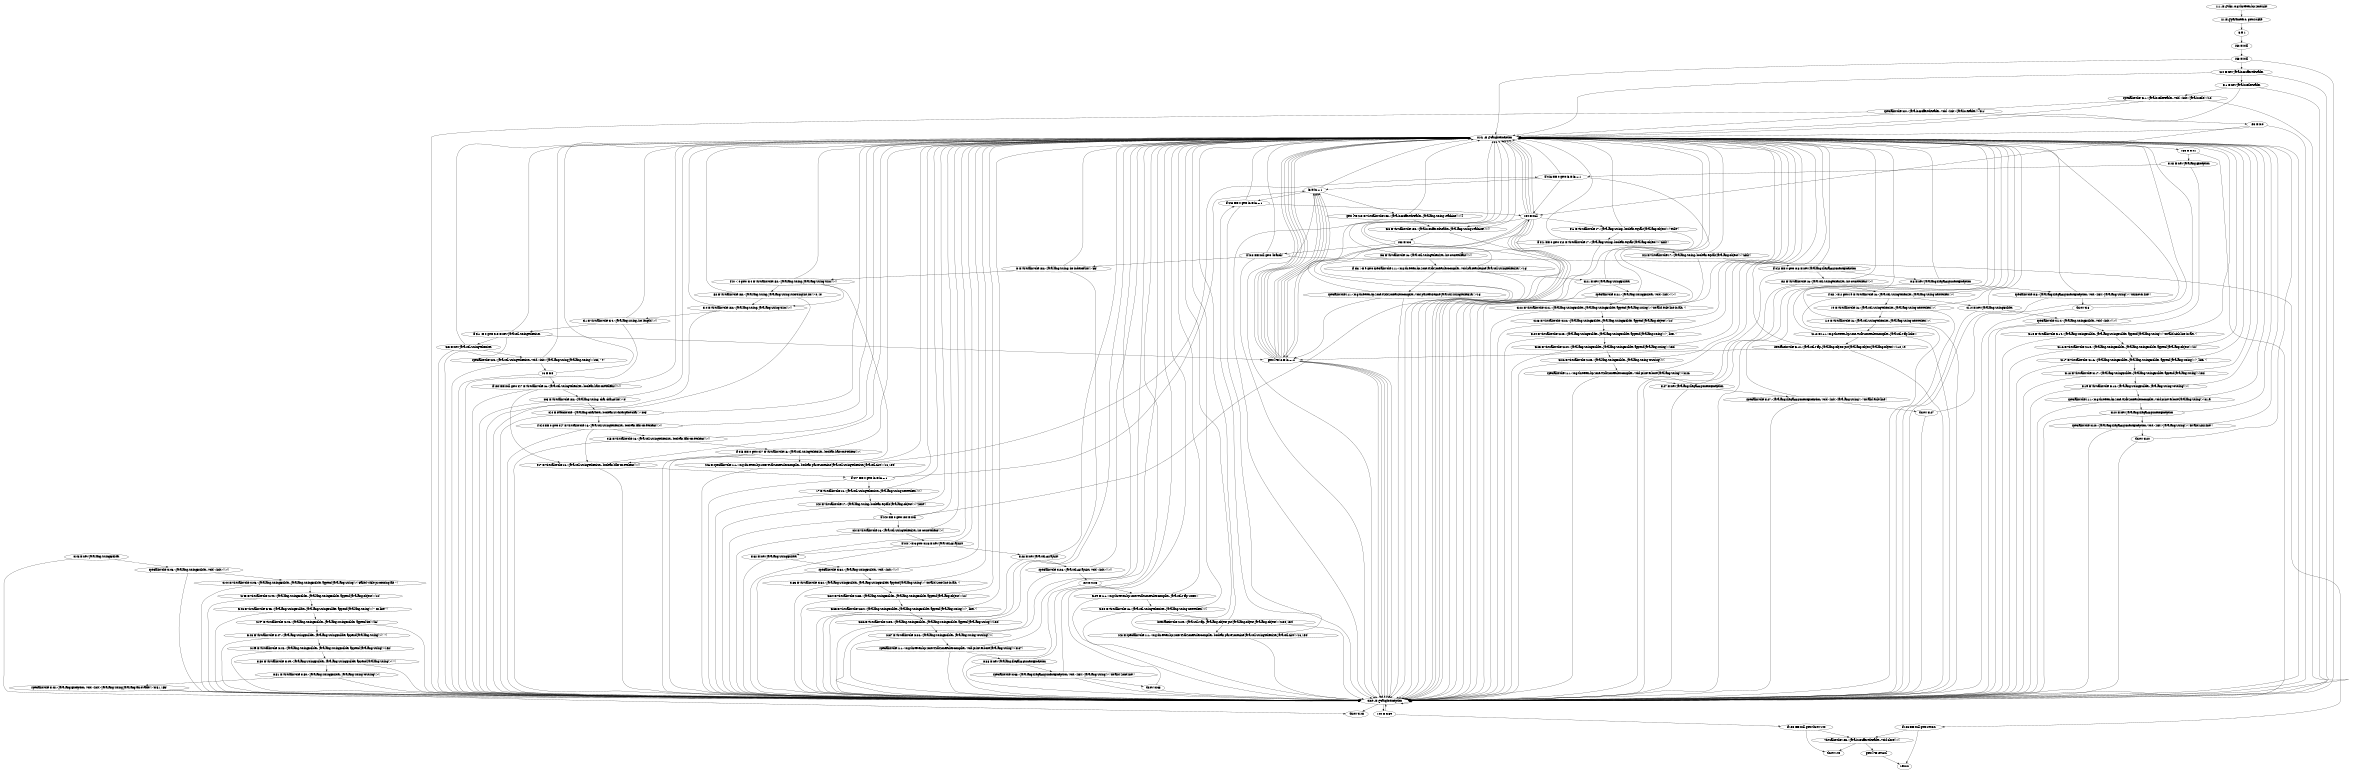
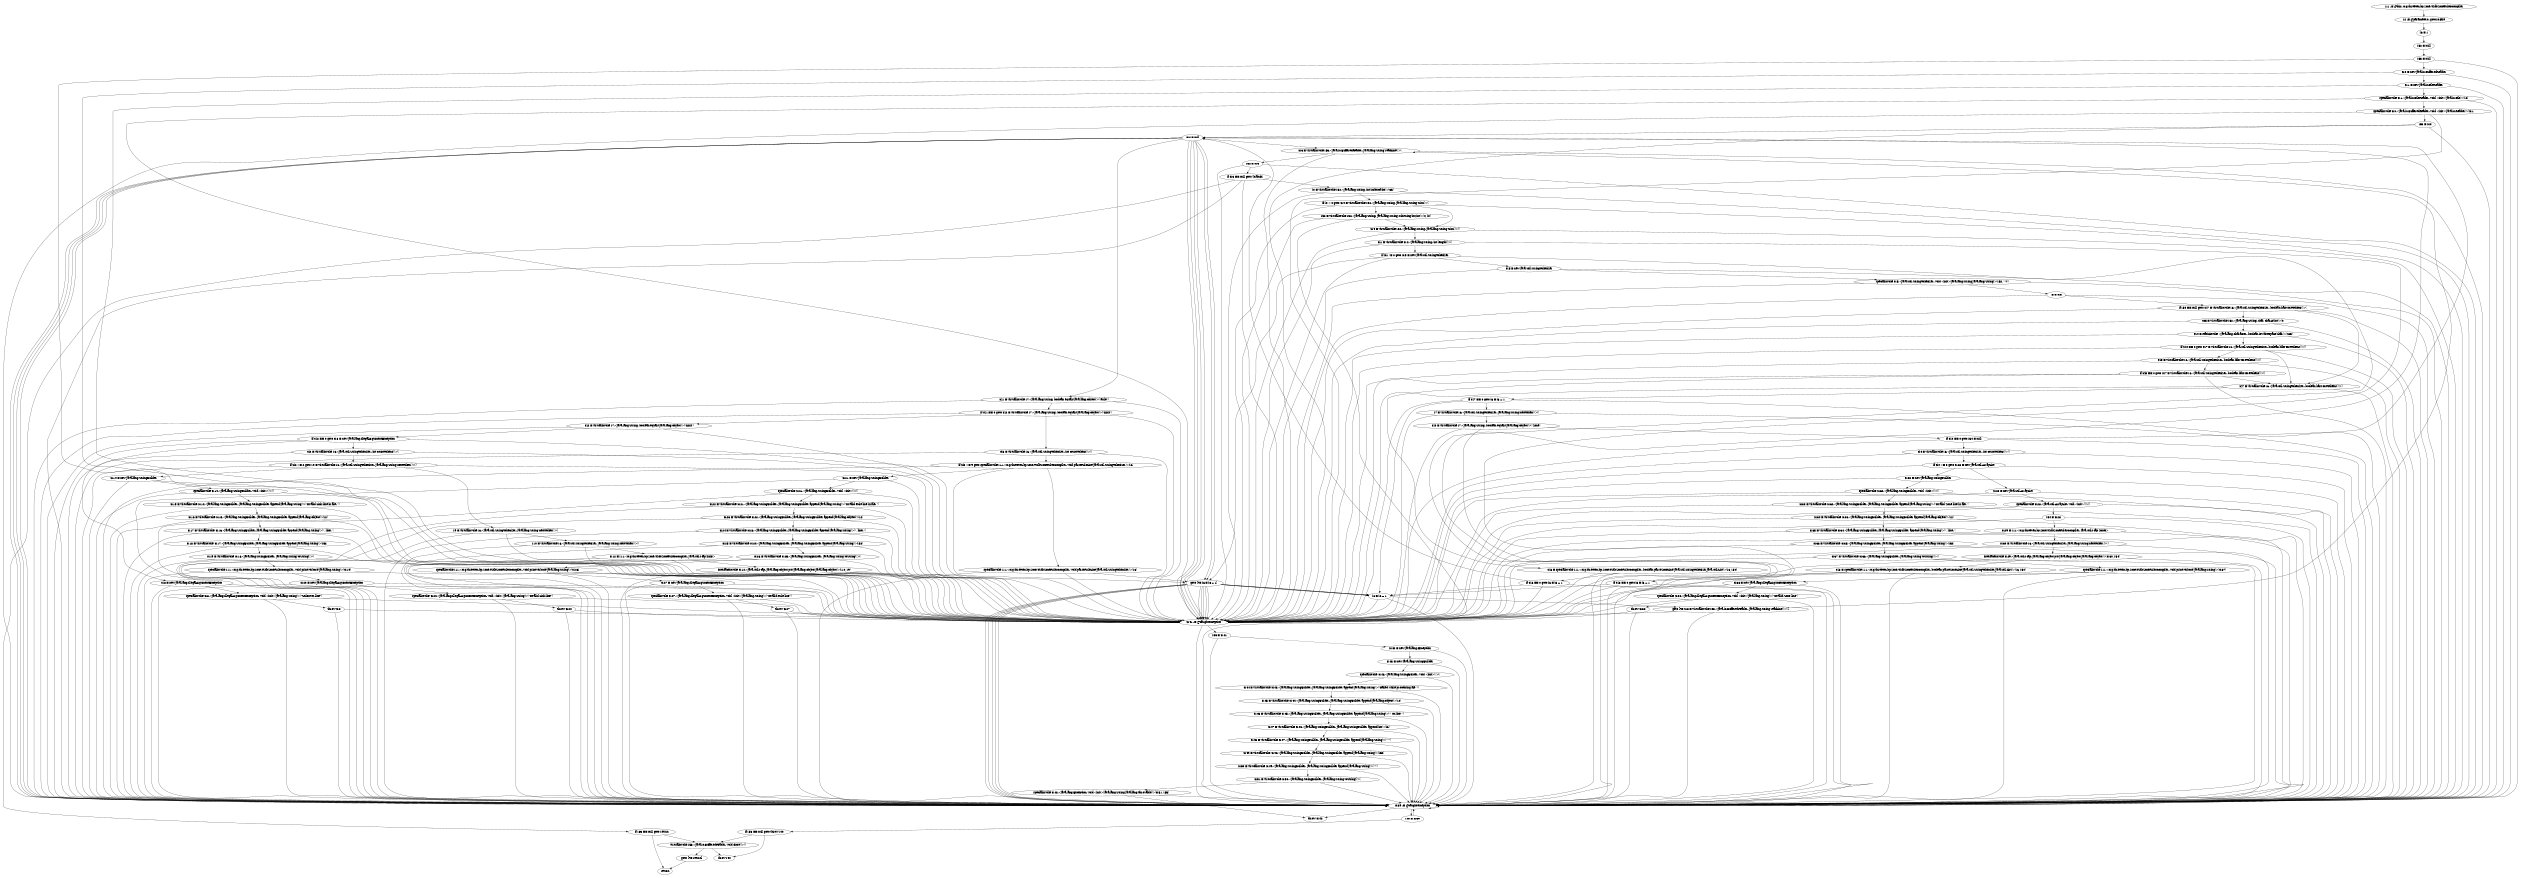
(2242, 7) -> (2424, 7)
(1861, 171) -> (1410, 654)
(1283, 196) -> (1495, 590)
